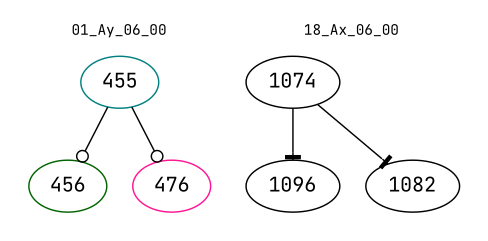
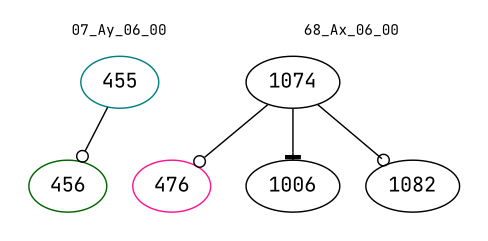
(120, 31) -> (120, 31)
(352, 31) -> (352, 31)
(143, 129) -> (242, 126)
(350, 132) -> (350, 132)
(293, 186) -> (293, 186)
